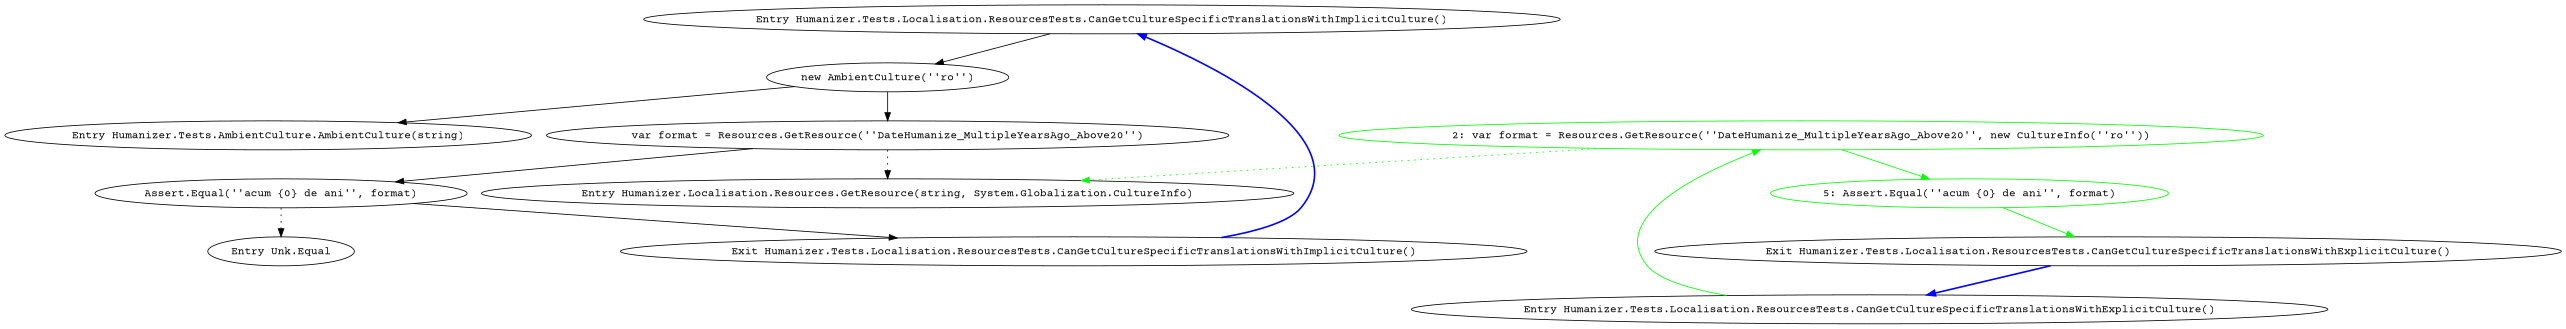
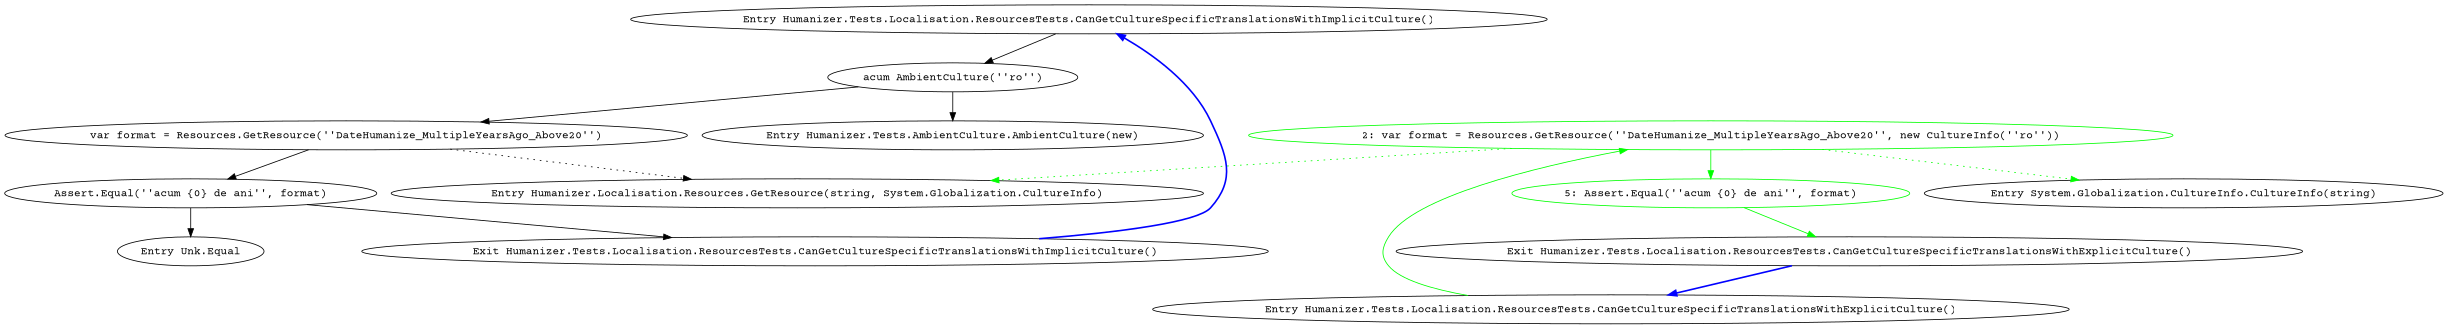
(888, 77) -> (953, 77)
(268, 135) -> (953, 135)
none -> (2184, 193)
(281, 218) -> (191, 218)
